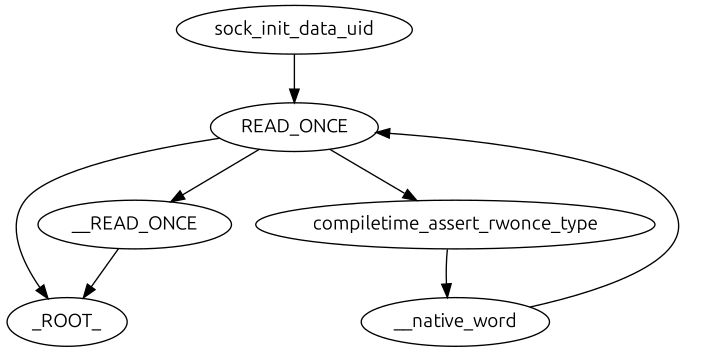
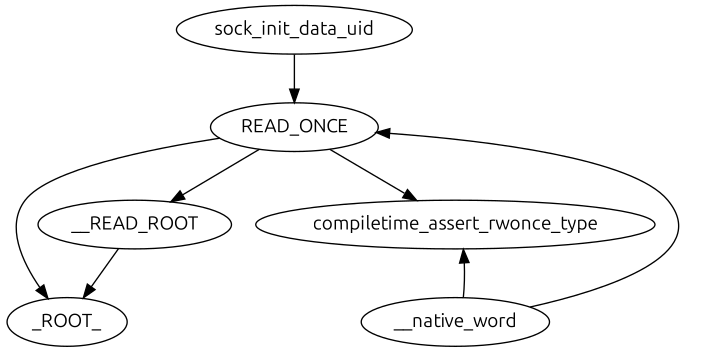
(135, 225) -> (135, 225)
(446, 267) -> (464, 280)
